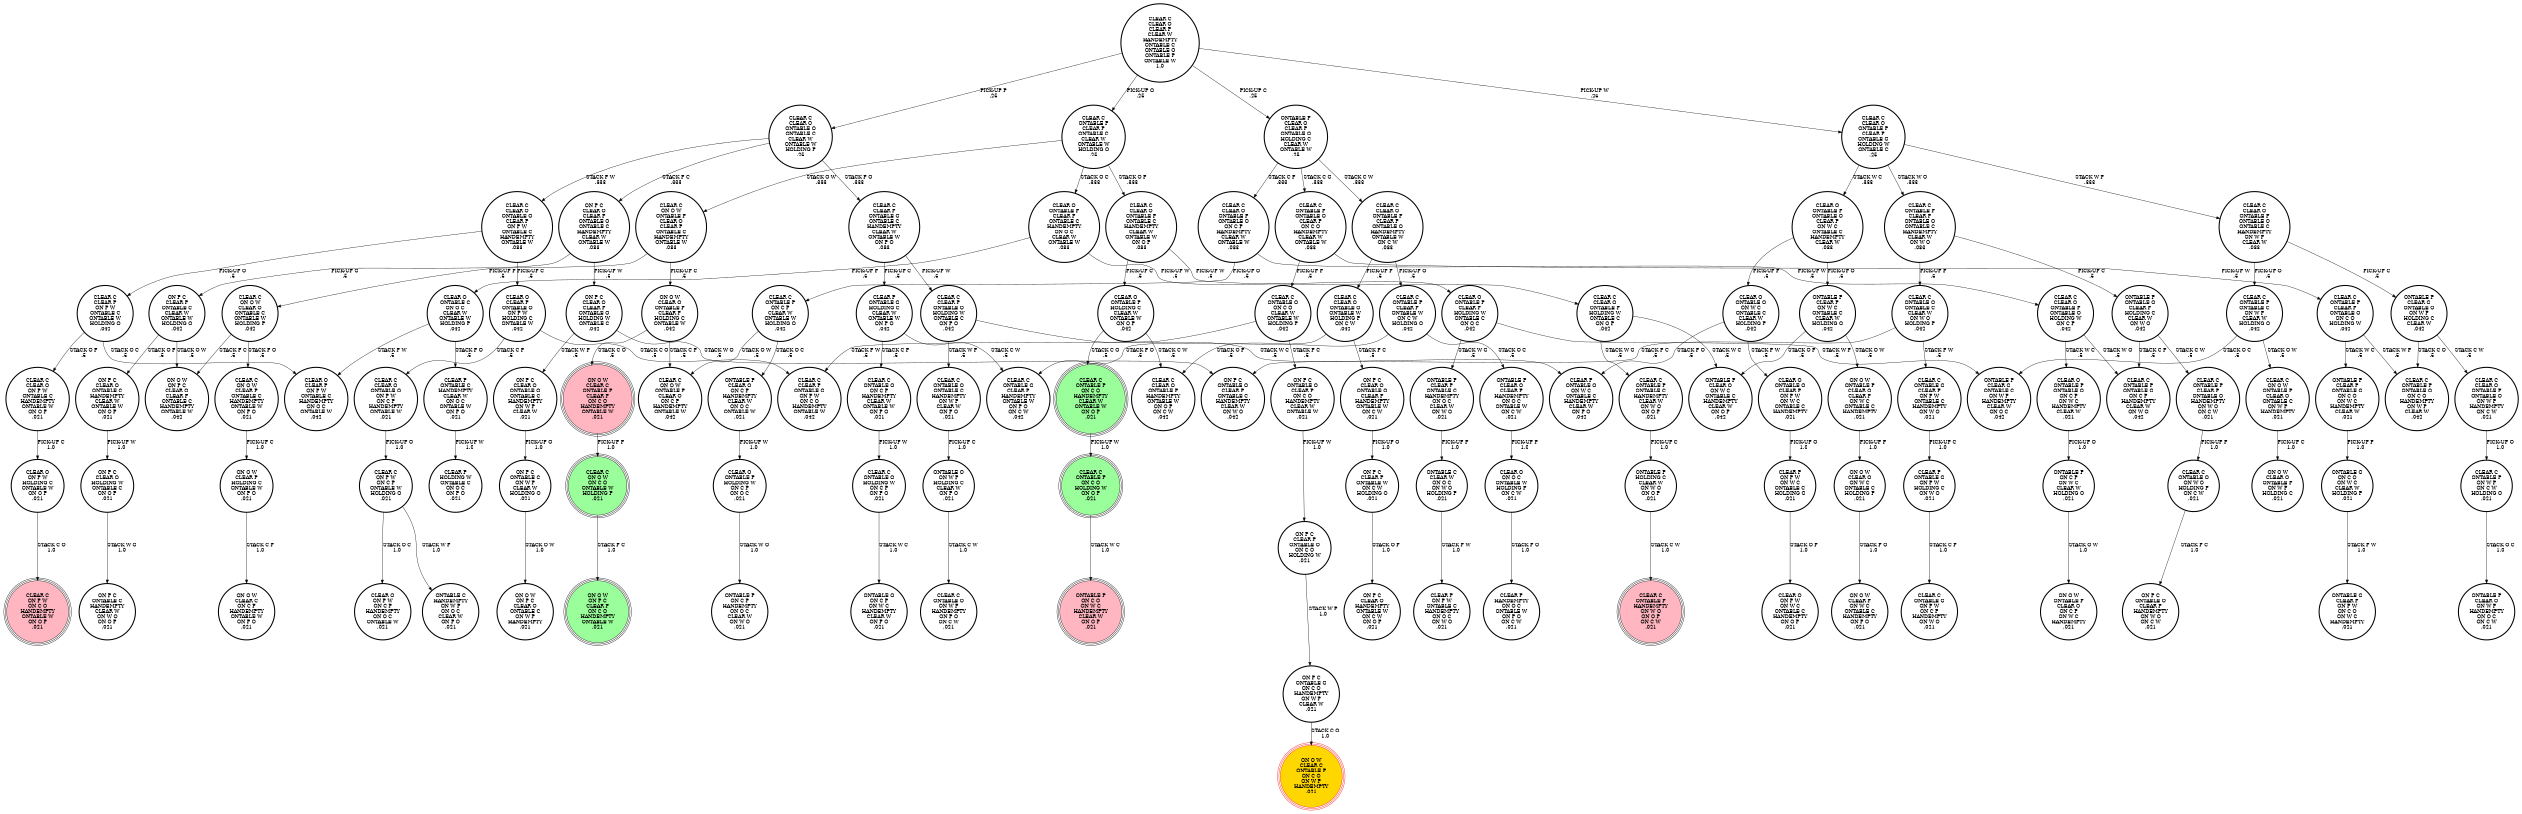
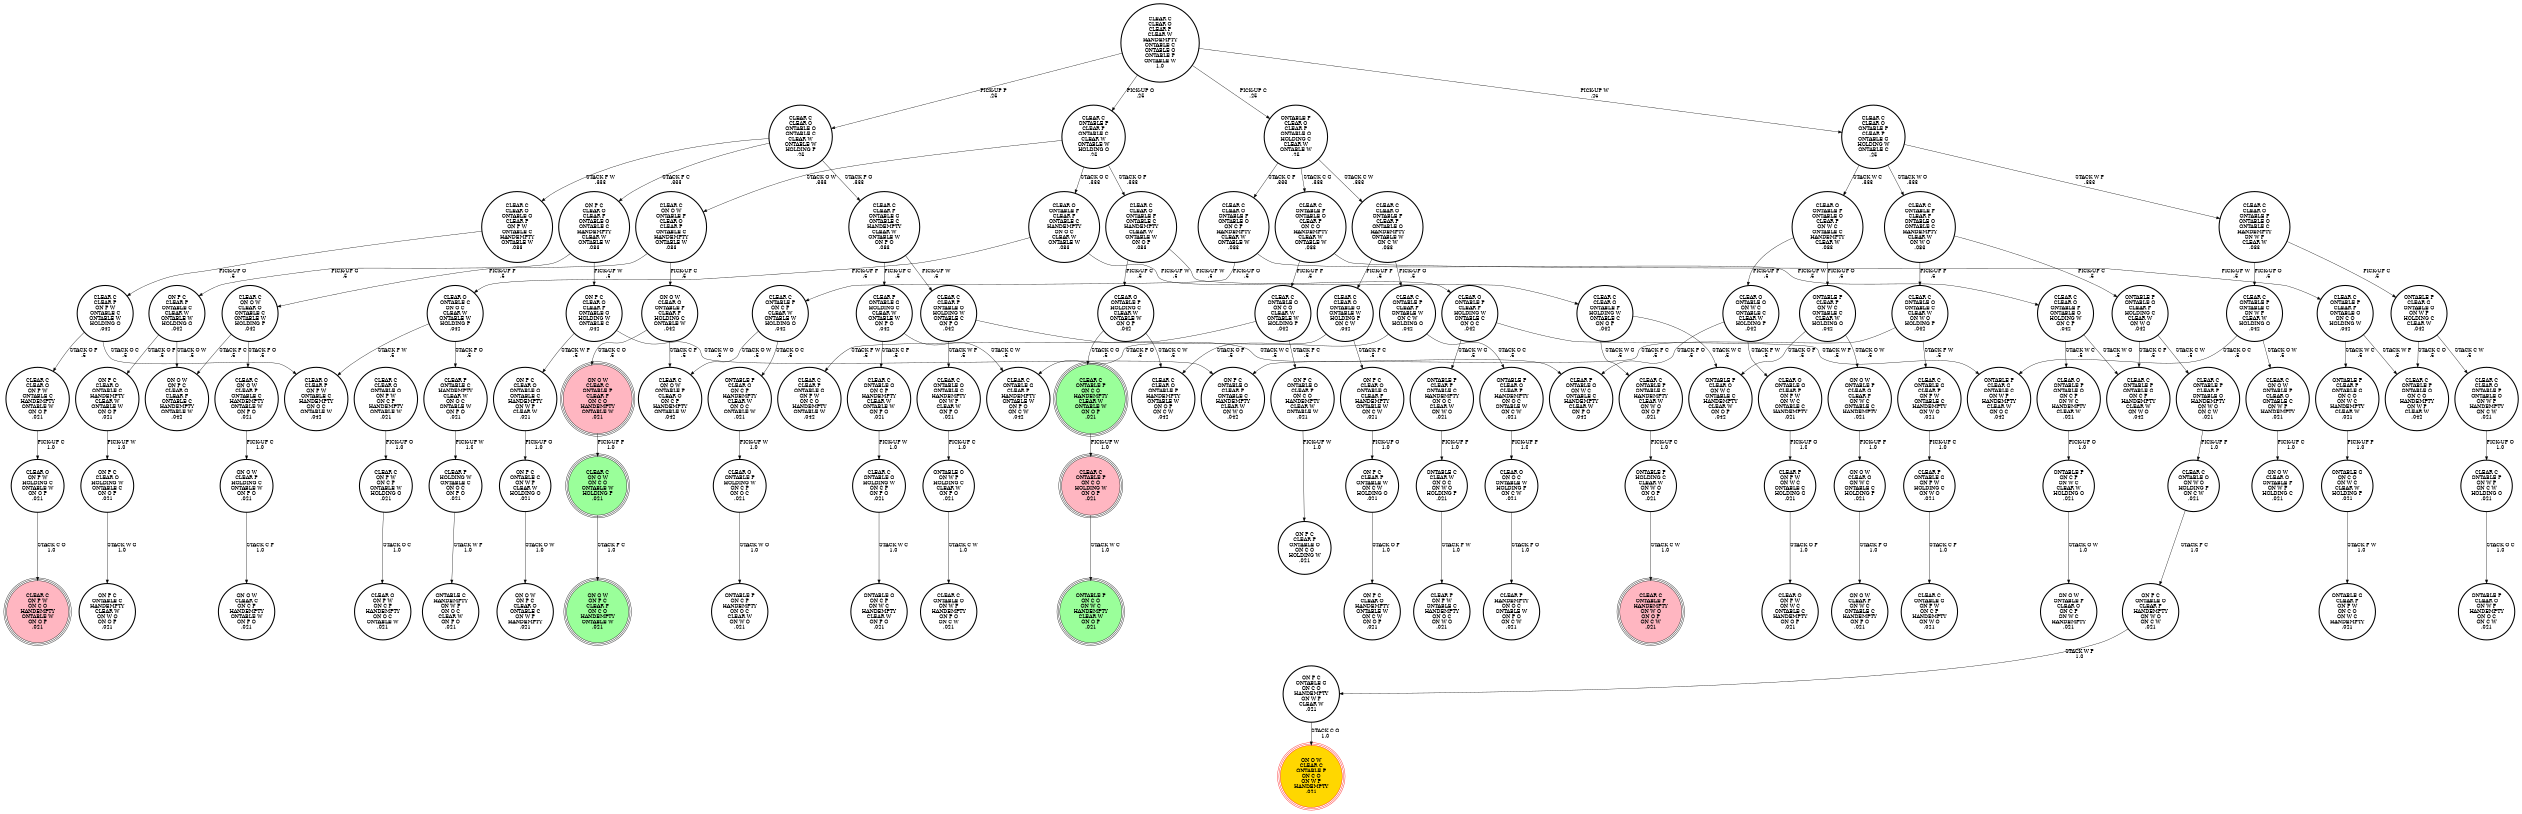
(517, 313) -> none
(1091, 486) -> (1091, 486)
(416, 547) -> (453, 546)
(1091, 612) -> (1091, 612)
(1308, 618) -> (1739, 684)
